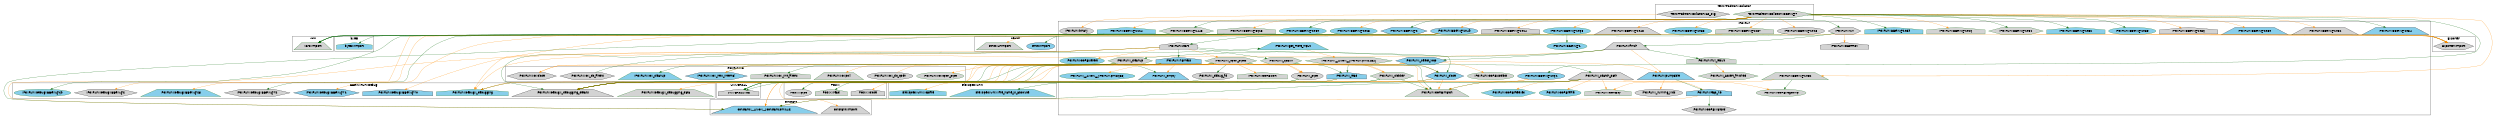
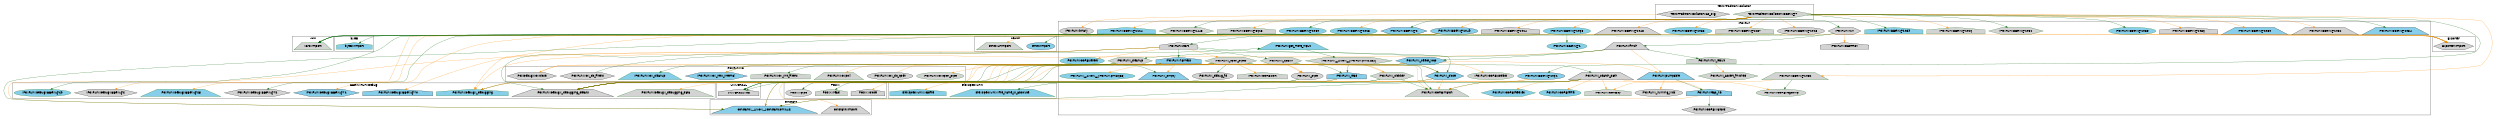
(2076, 31) -> none
(1322, 54) -> (1322, 54)
(1047, 75) -> (1047, 75)
(532, 76) -> (532, 76)
